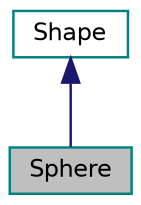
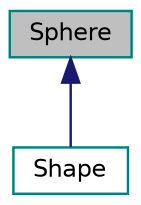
(71, 115) -> (71, 115)
